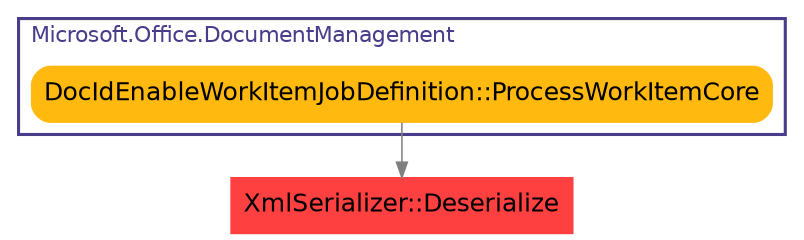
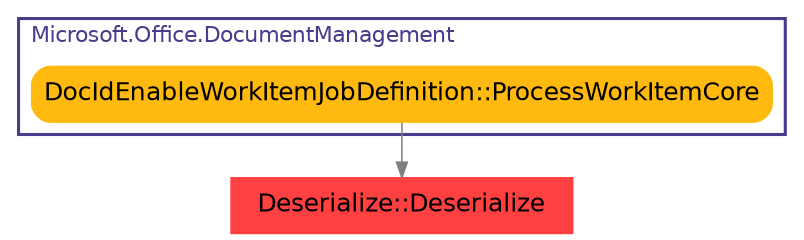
(402, 206) -> (402, 206)
